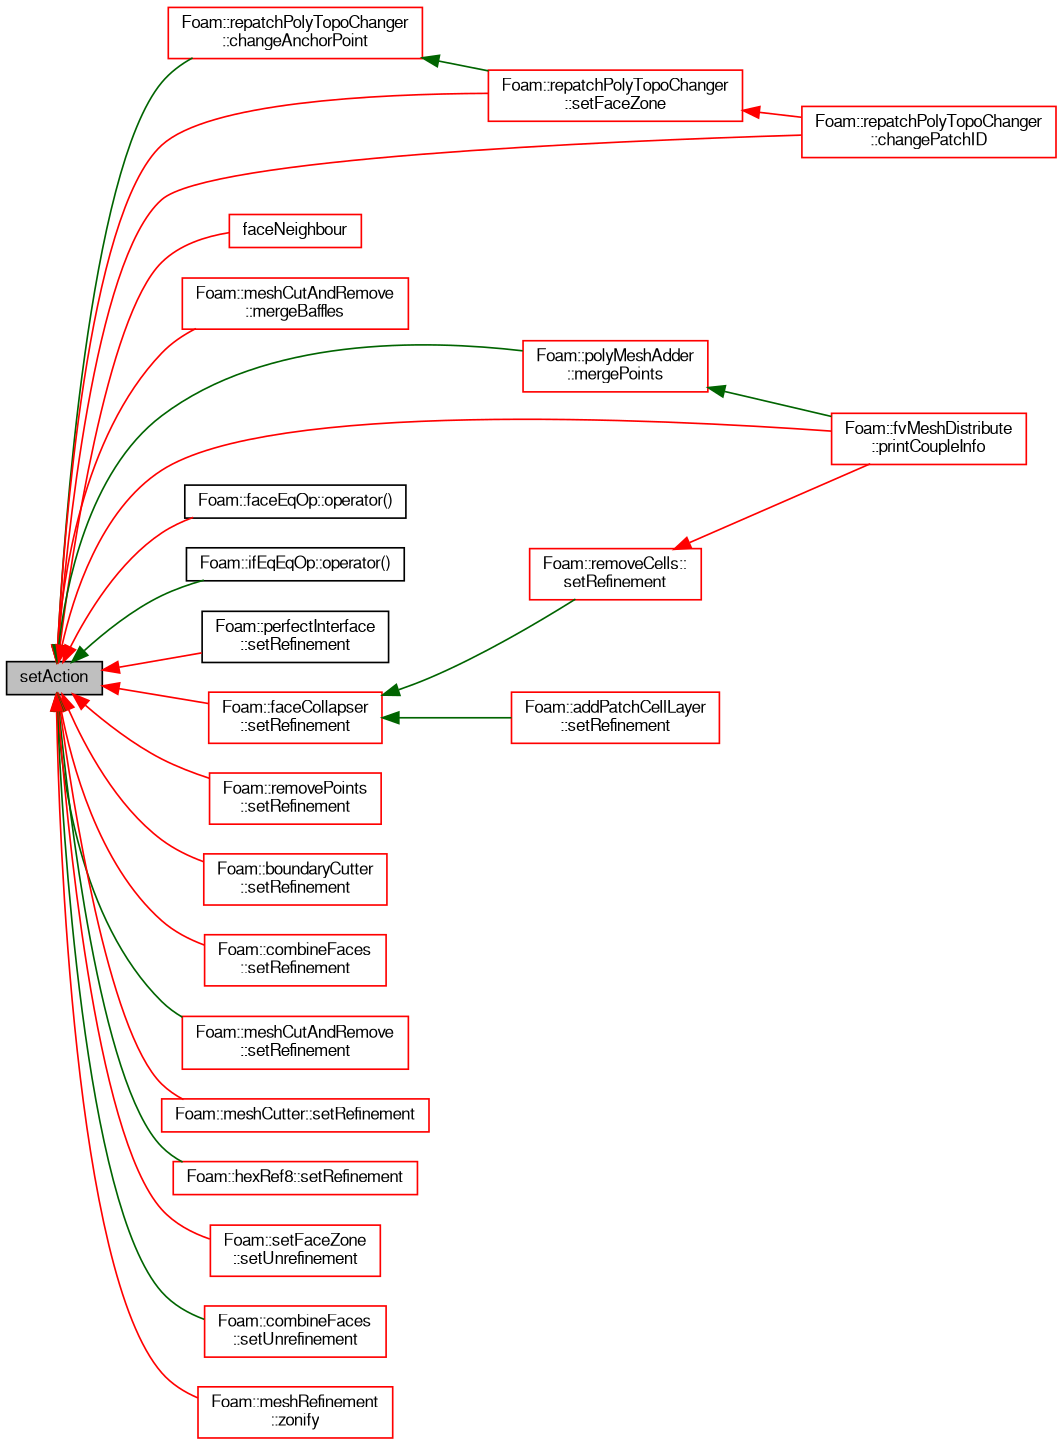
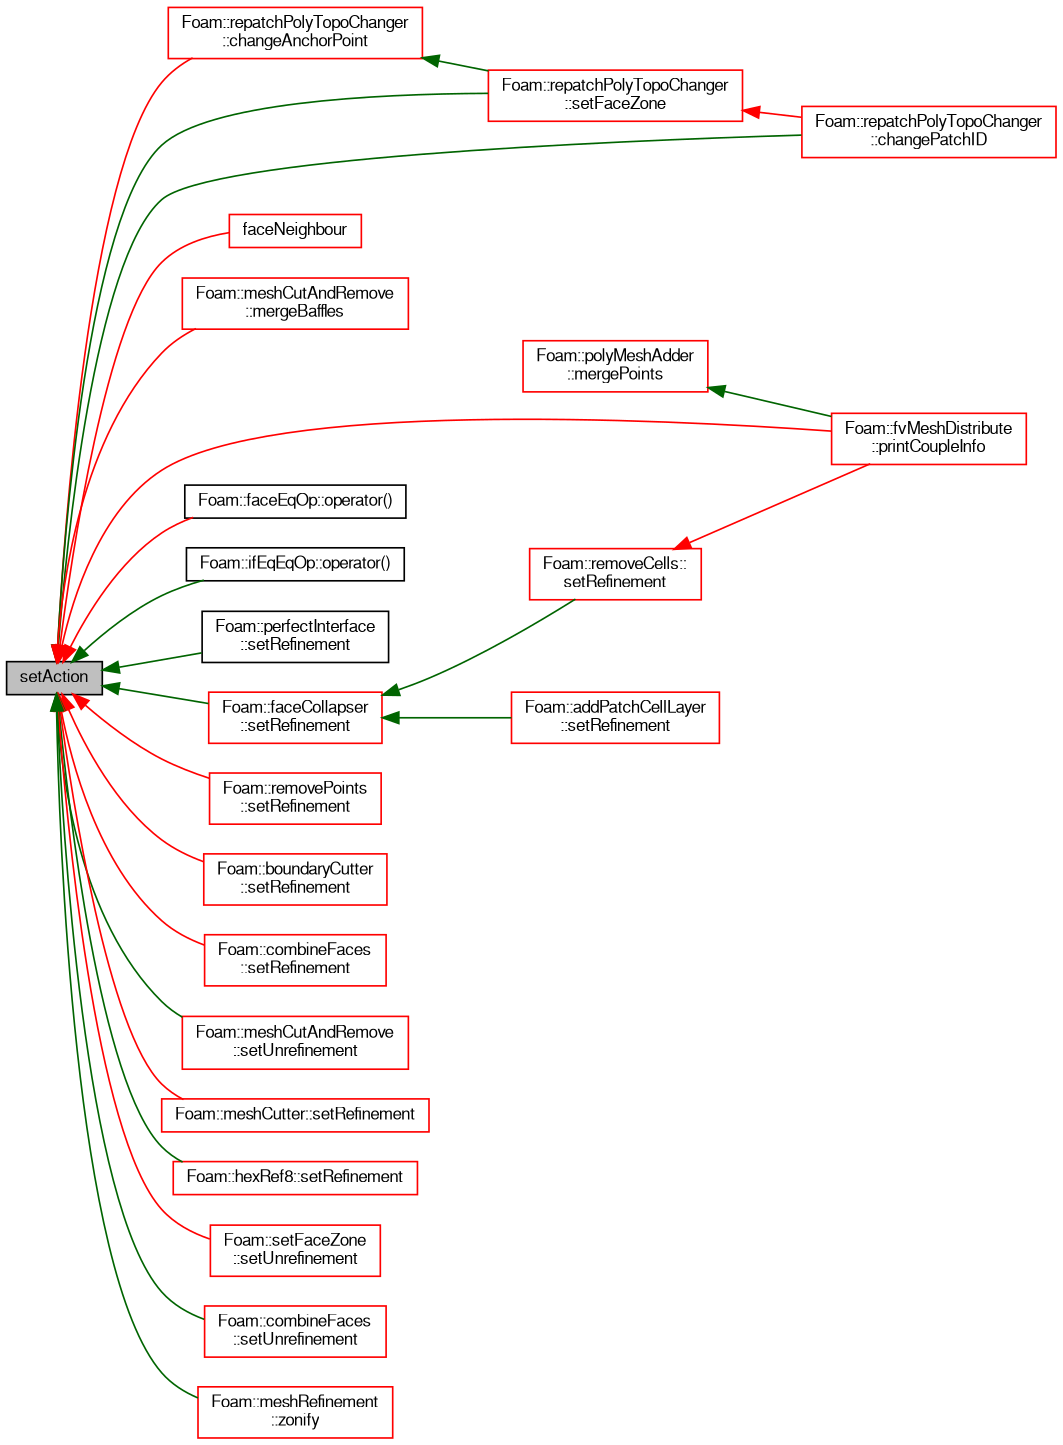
(249, 174) -> (249, 174)
(110, 217) -> (110, 217)
(120, 225) -> (120, 225)
(212, 386) -> none
(160, 660) -> (160, 660)
(164, 696) -> (164, 696)
(295, 1043) -> (295, 1043)
(80, 1071) -> (80, 1071)
